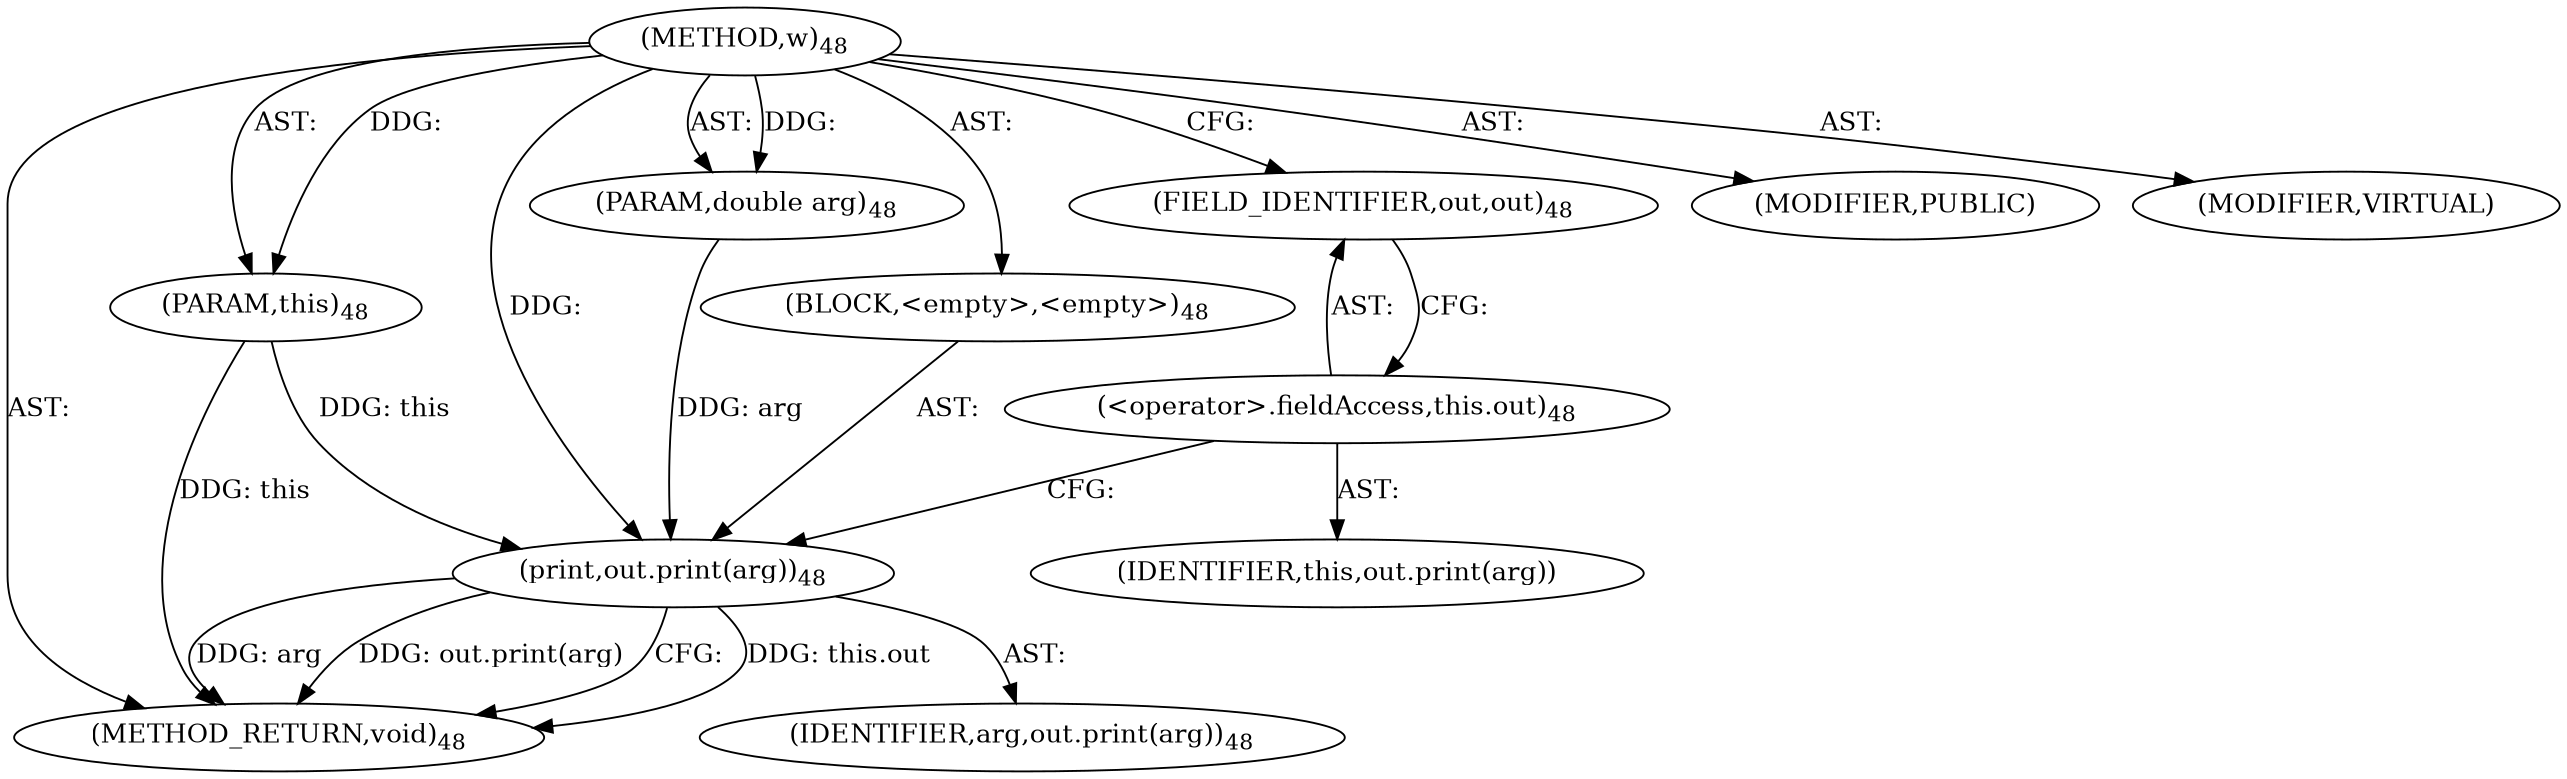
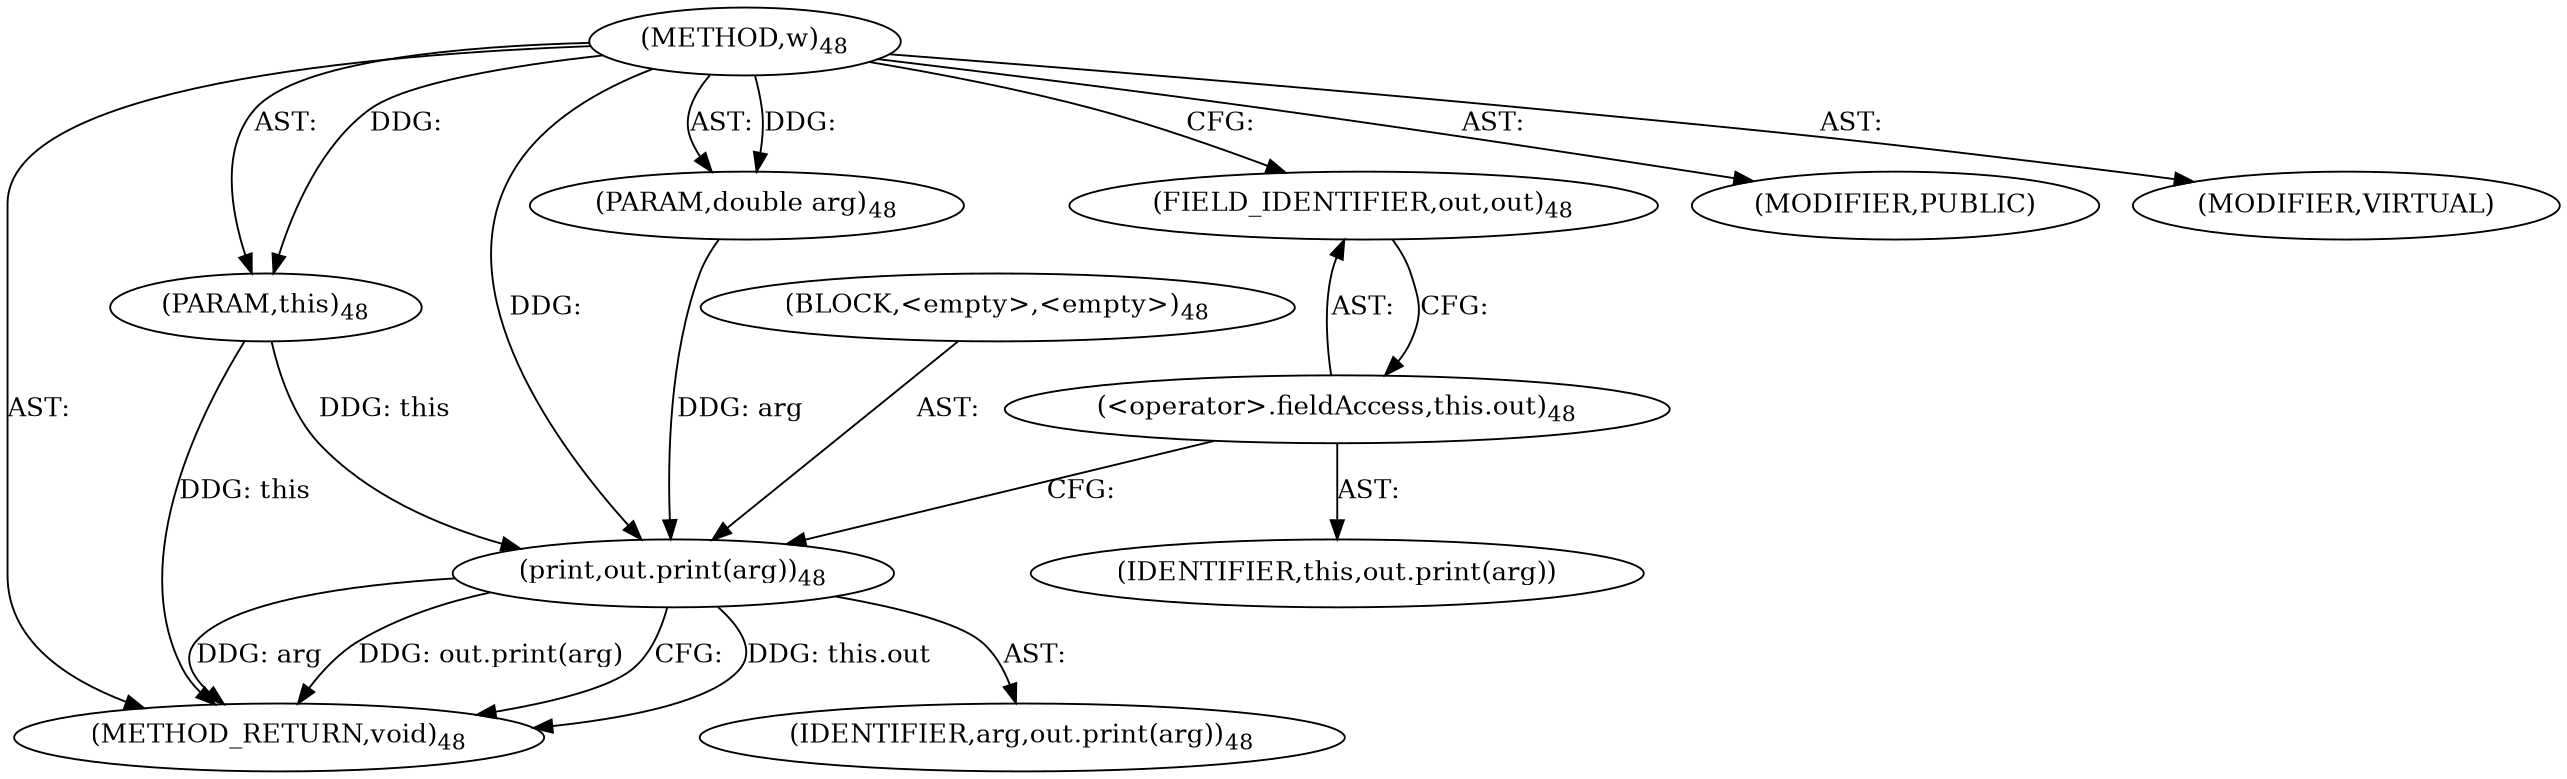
(950, 136) -> none
